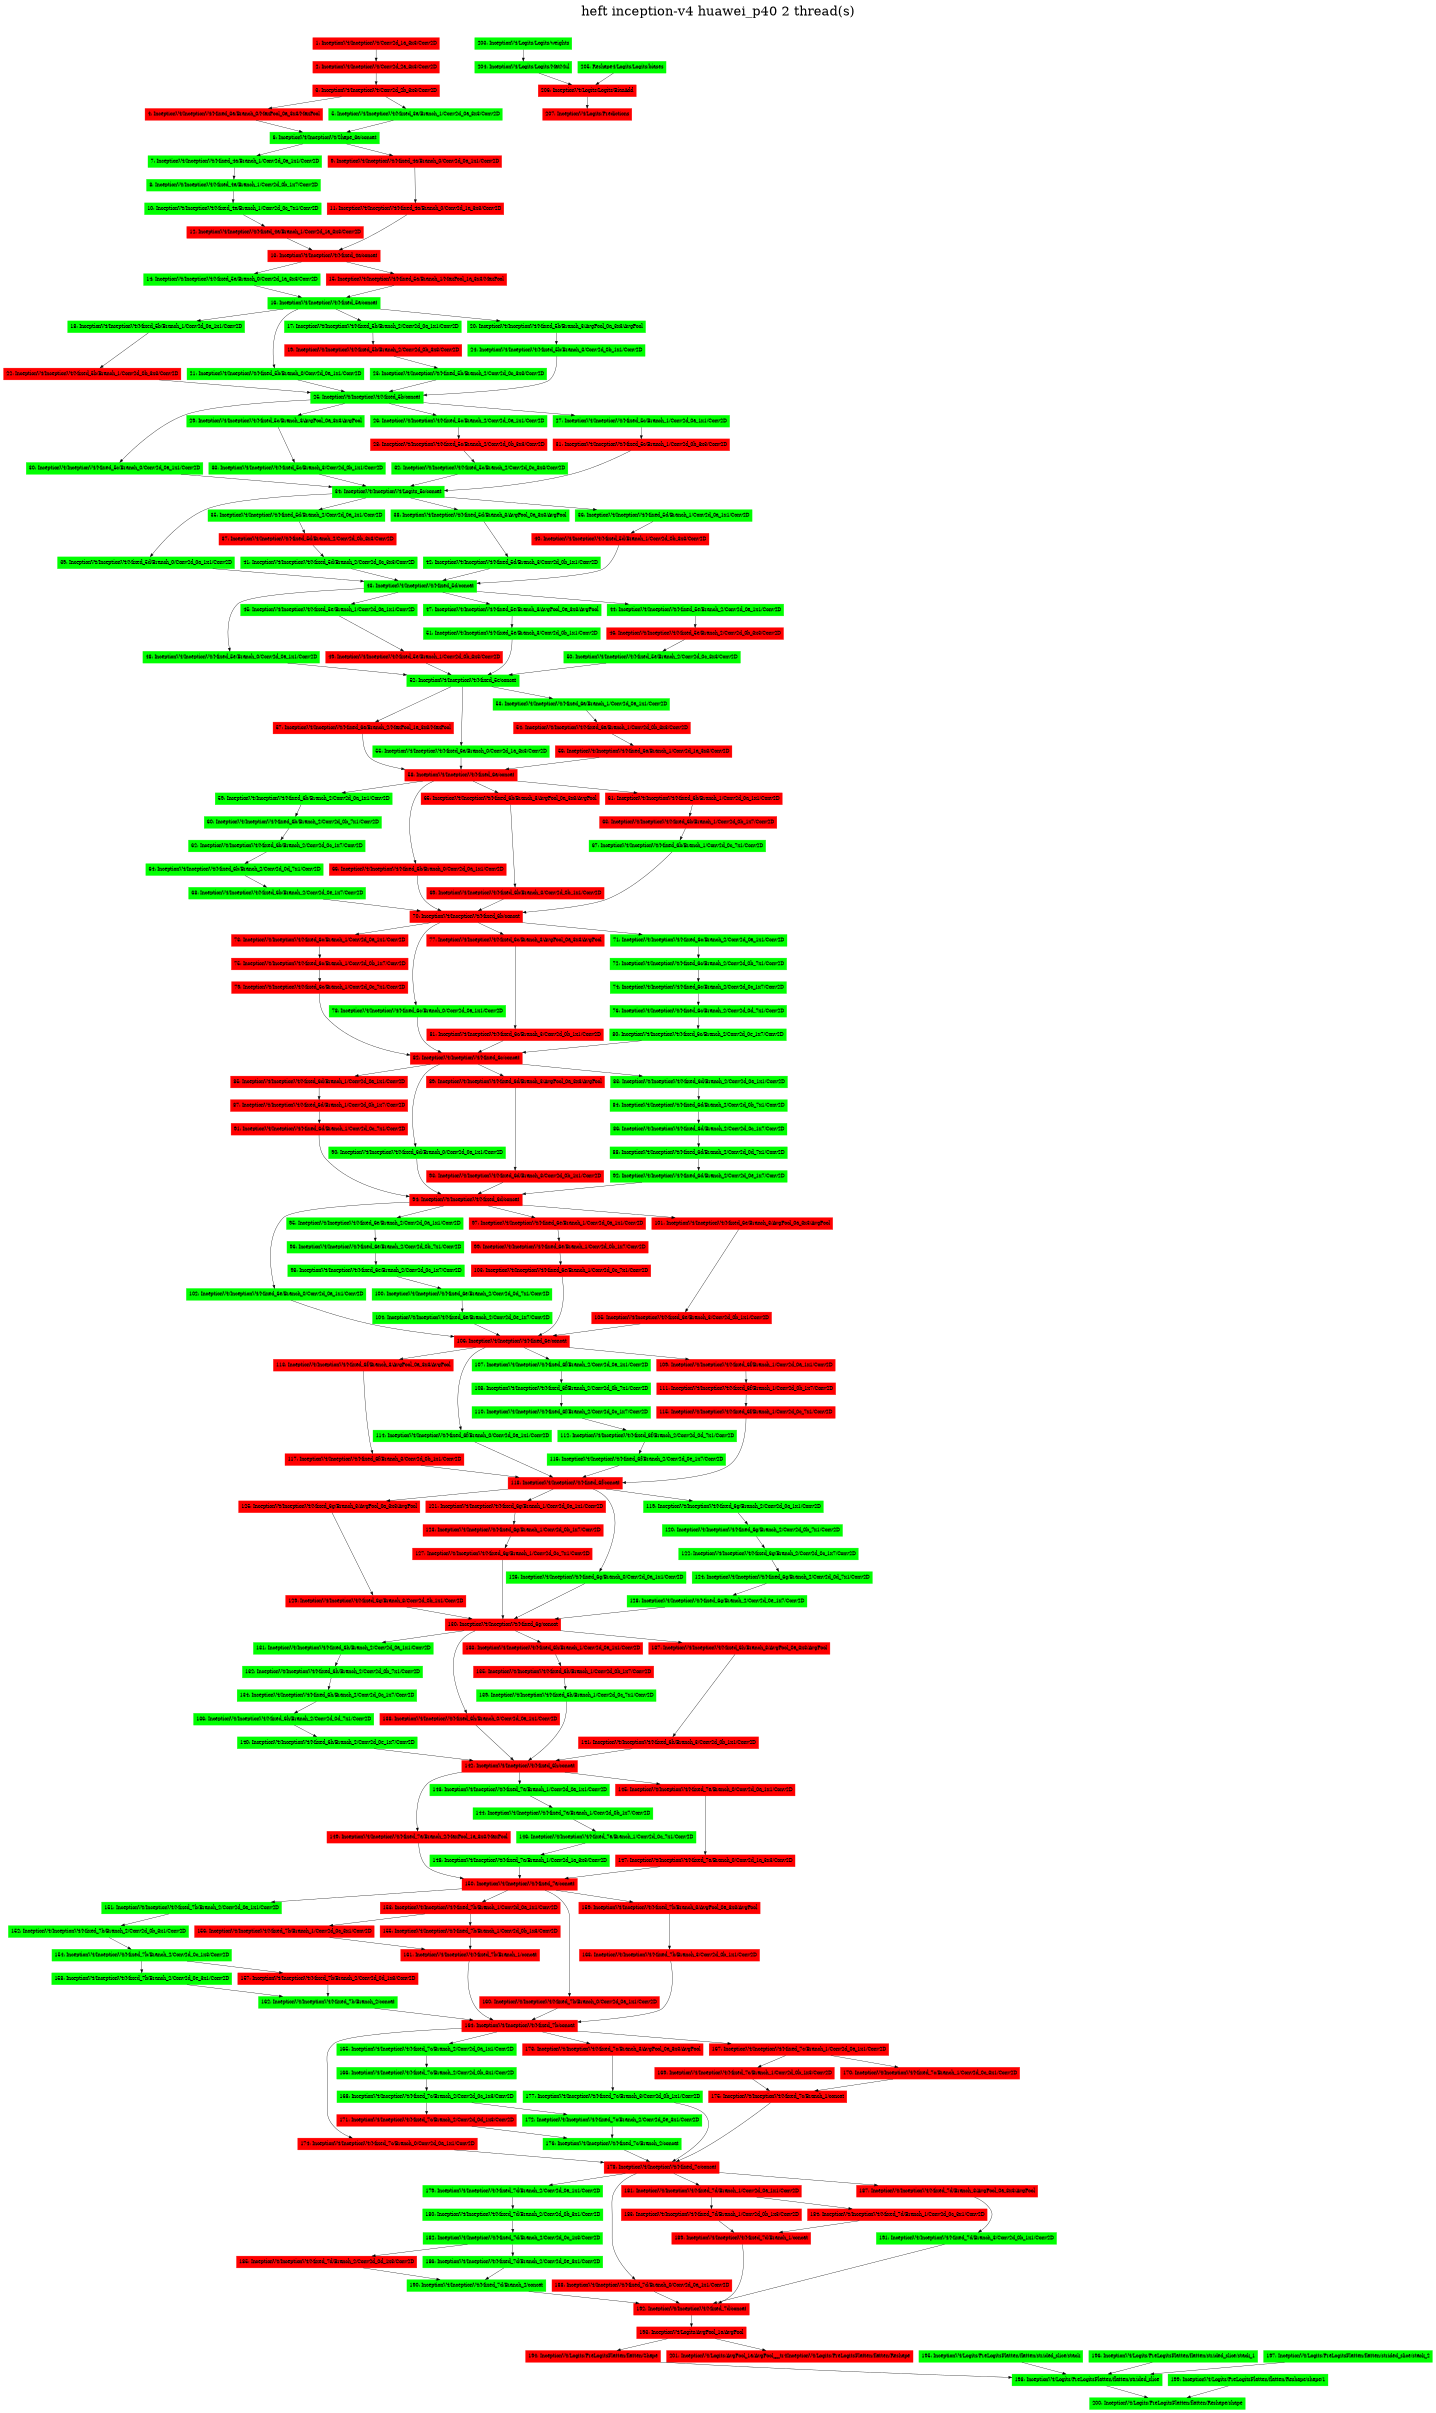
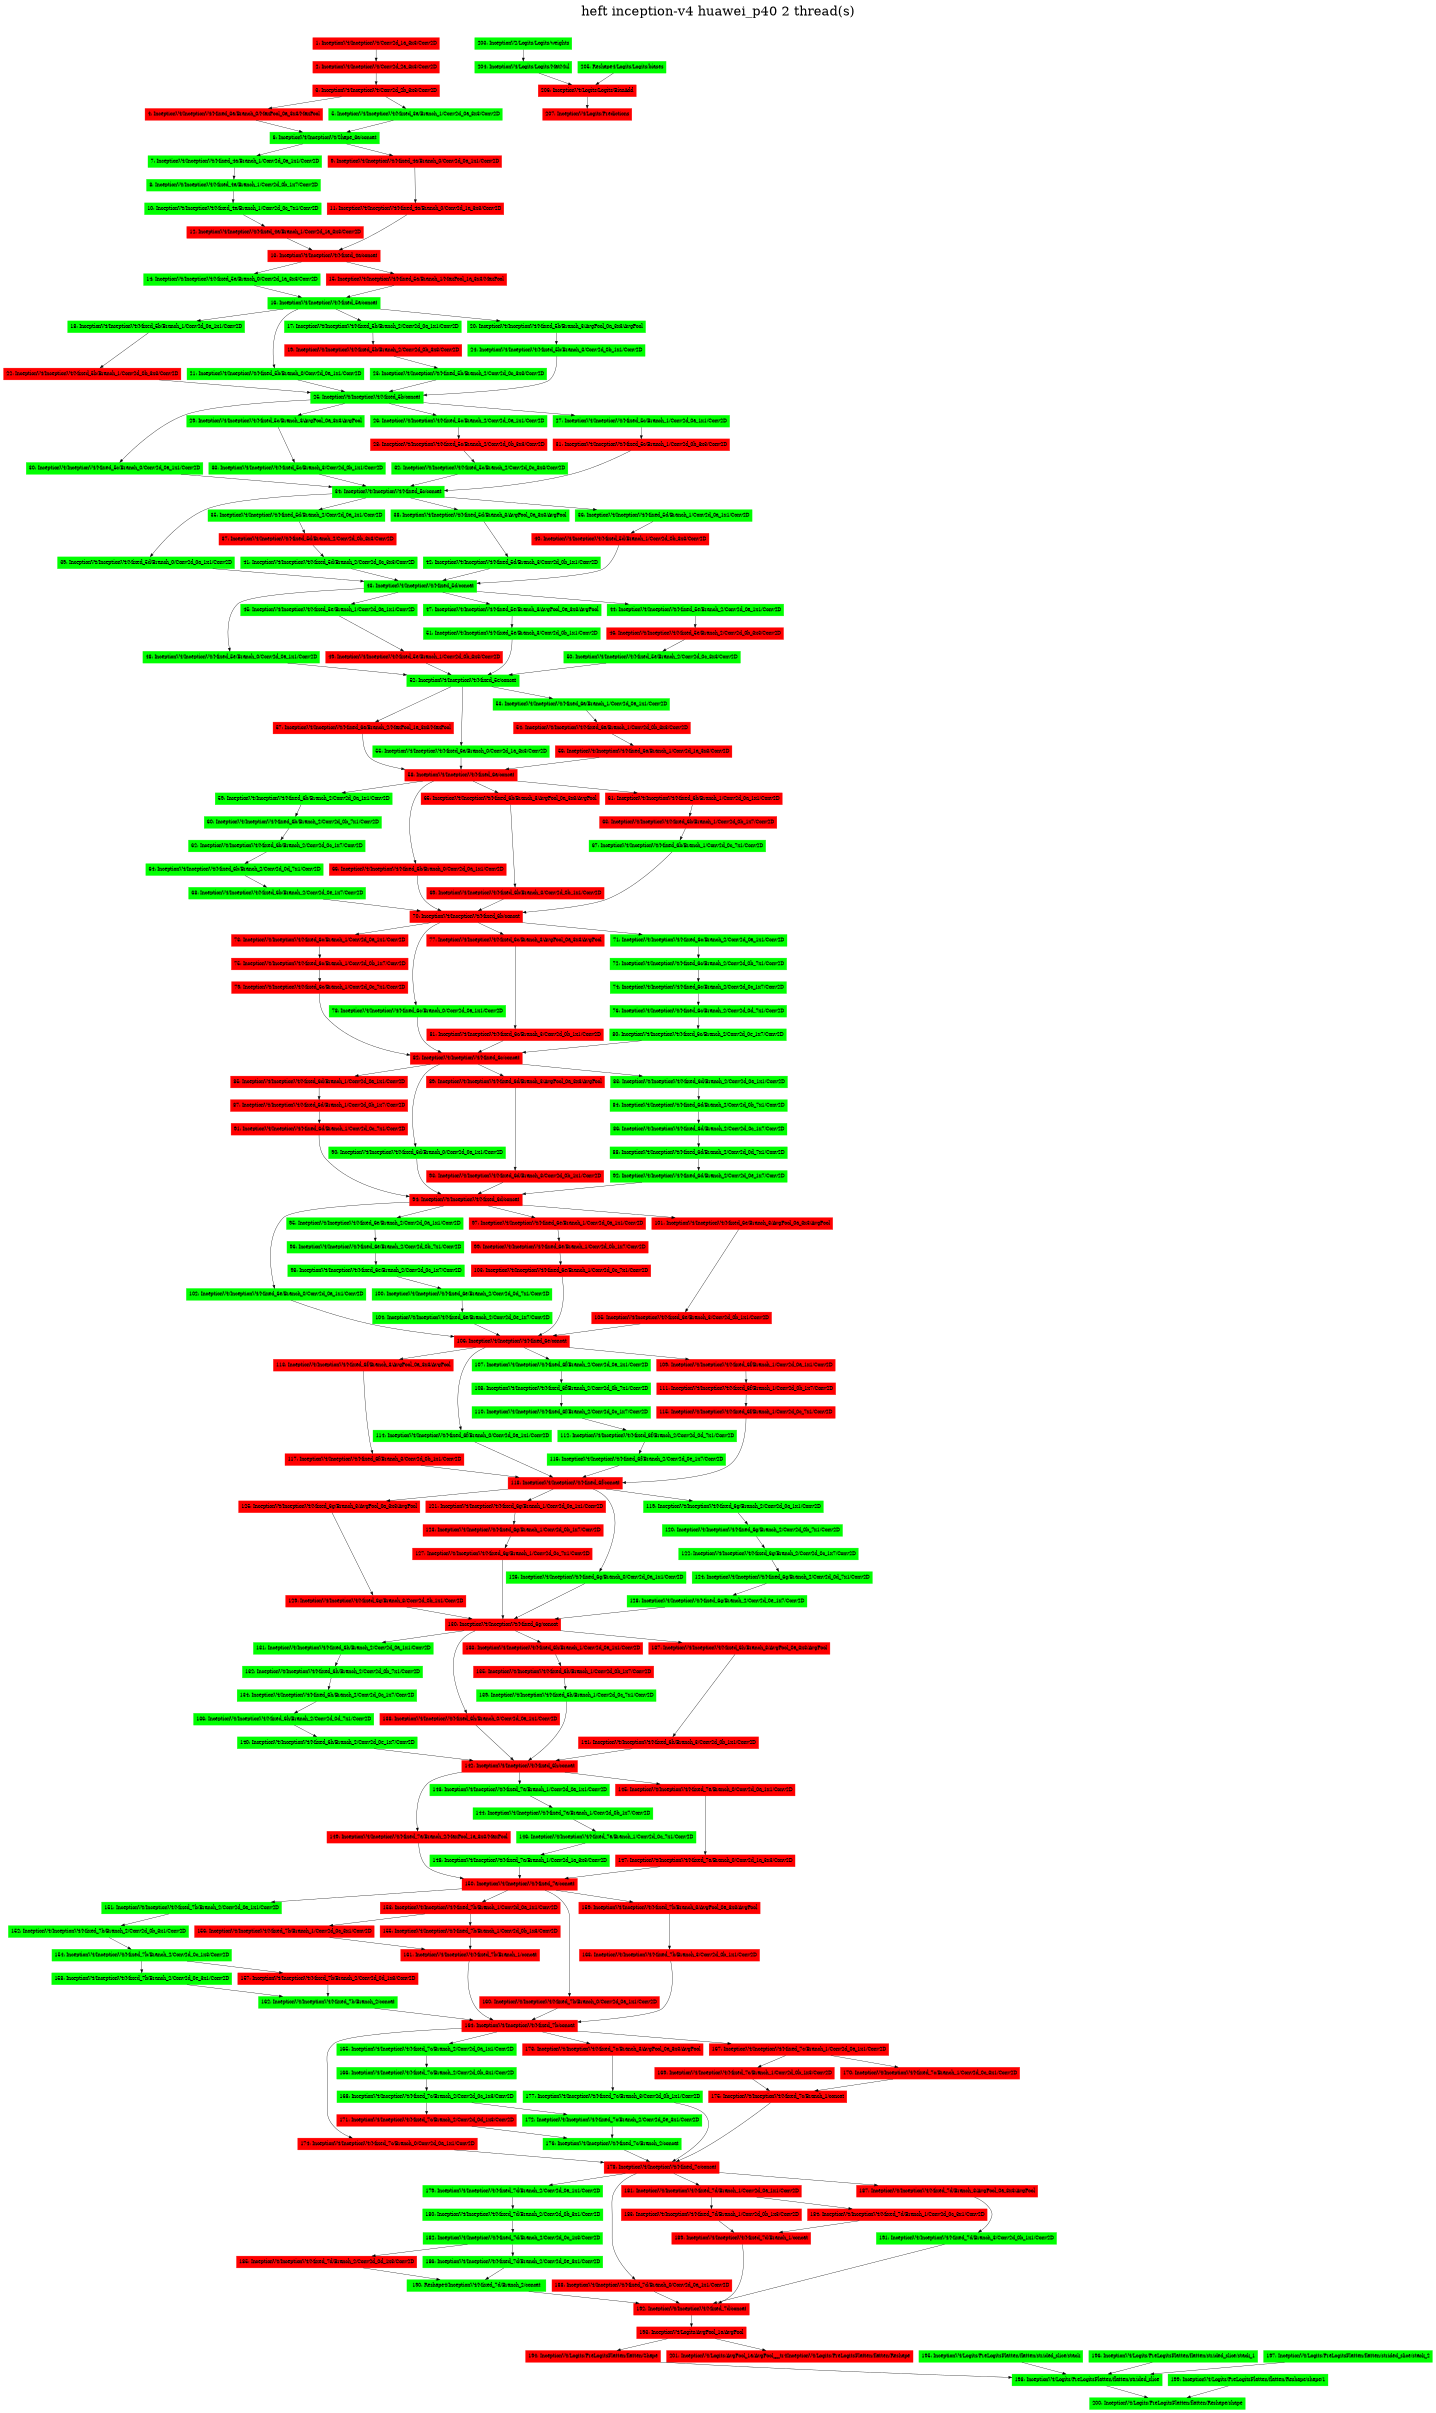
(523, 44) -> (523, 44)
(388, 492) -> (388, 492)
(476, 2286) -> (476, 2286)
